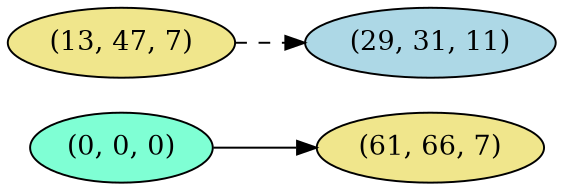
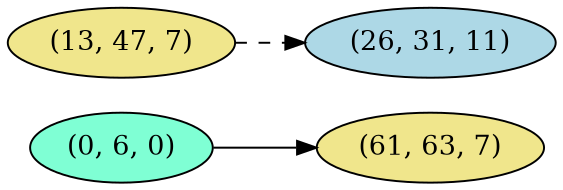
(430, 43) -> (430, 43)
(121, 148) -> (121, 148)
(430, 148) -> (430, 148)
